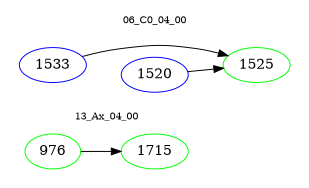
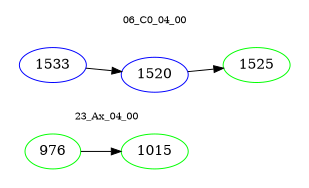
(150, 46) -> (99, 69)
(107, 117) -> (107, 117)
(155, 151) -> (155, 151)
